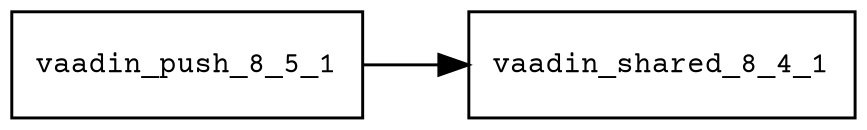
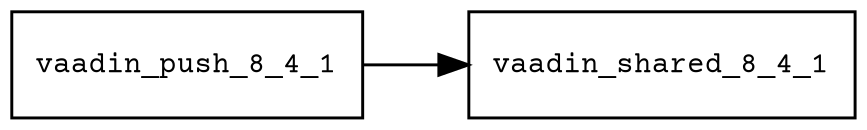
(187, 65) -> (187, 65)
